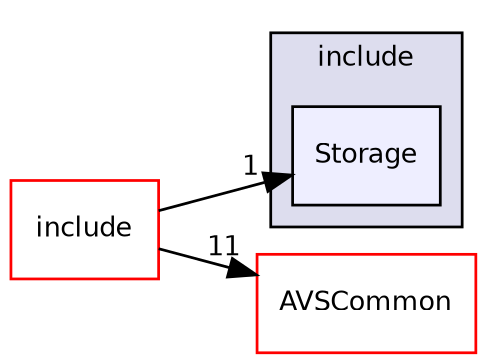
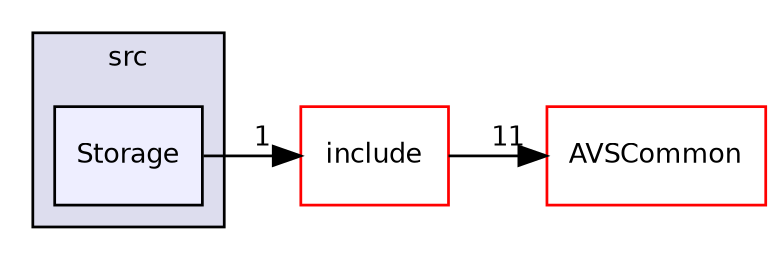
(366, 59) -> (129, 59)
(212, 197) -> (242, 156)
